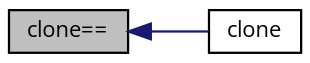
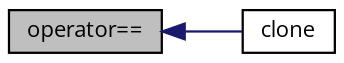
(69, 31) -> (85, 31)
